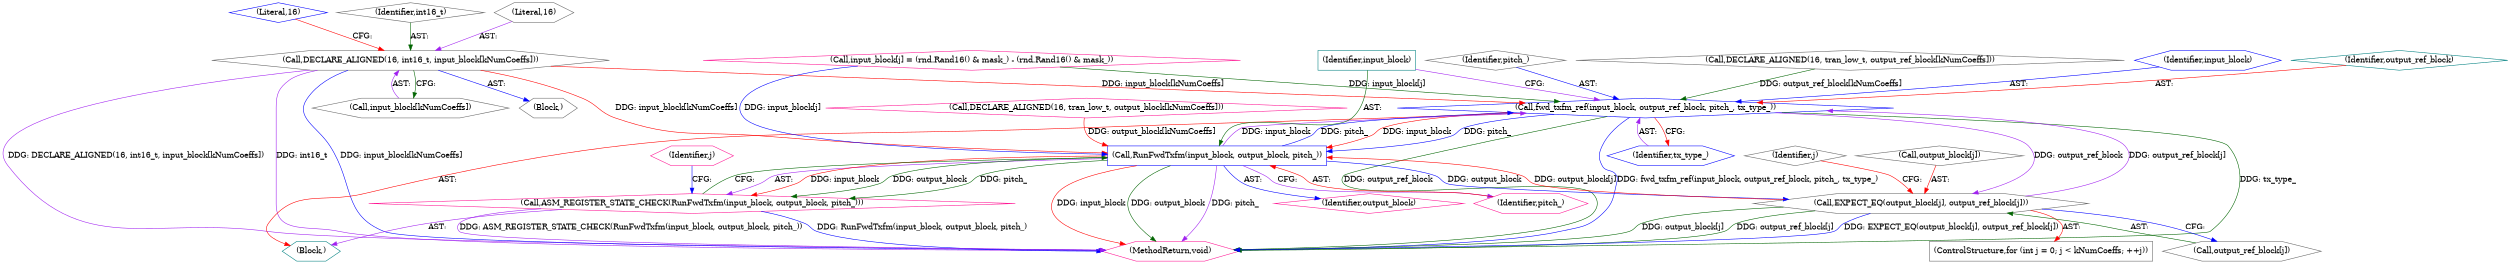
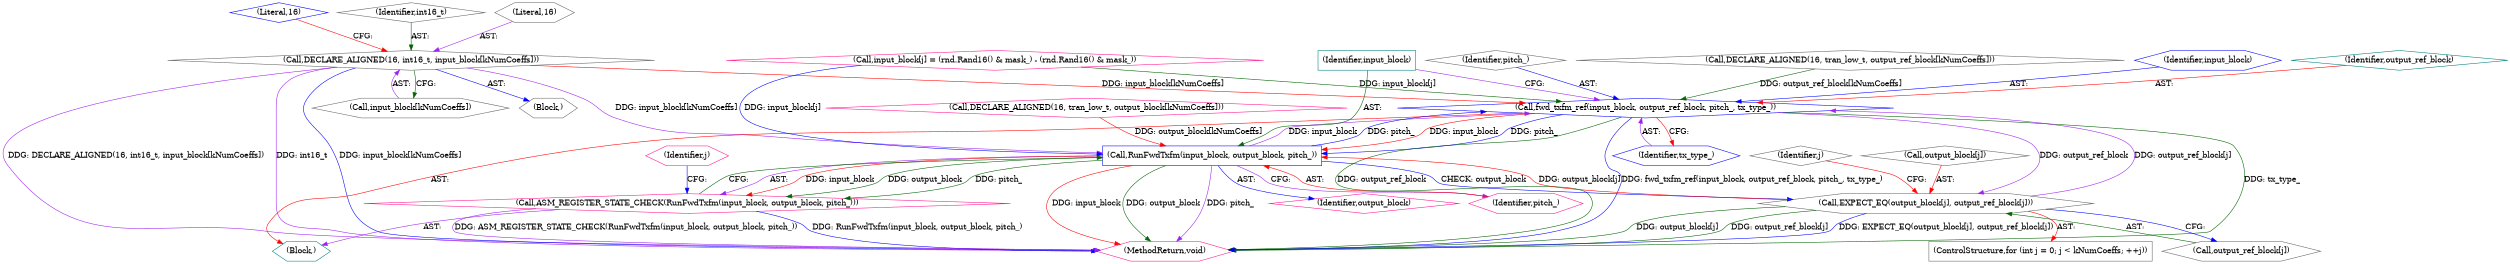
(411, 60) -> (411, 60)
(802, 139) -> (792, 138)
(1484, 180) -> (1483, 180)
